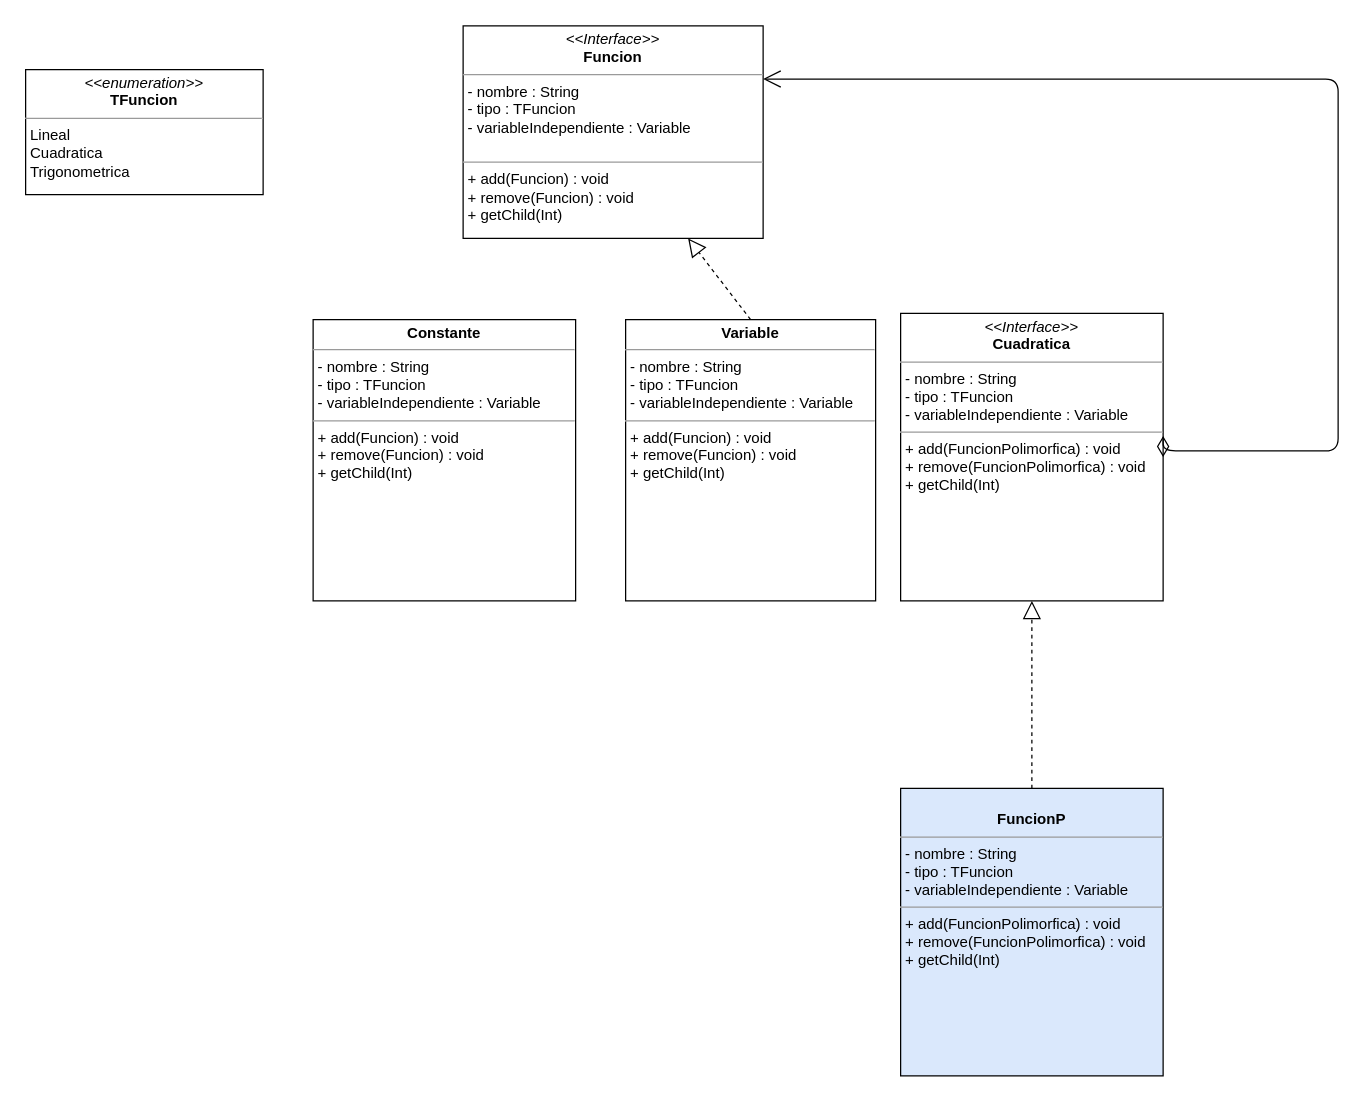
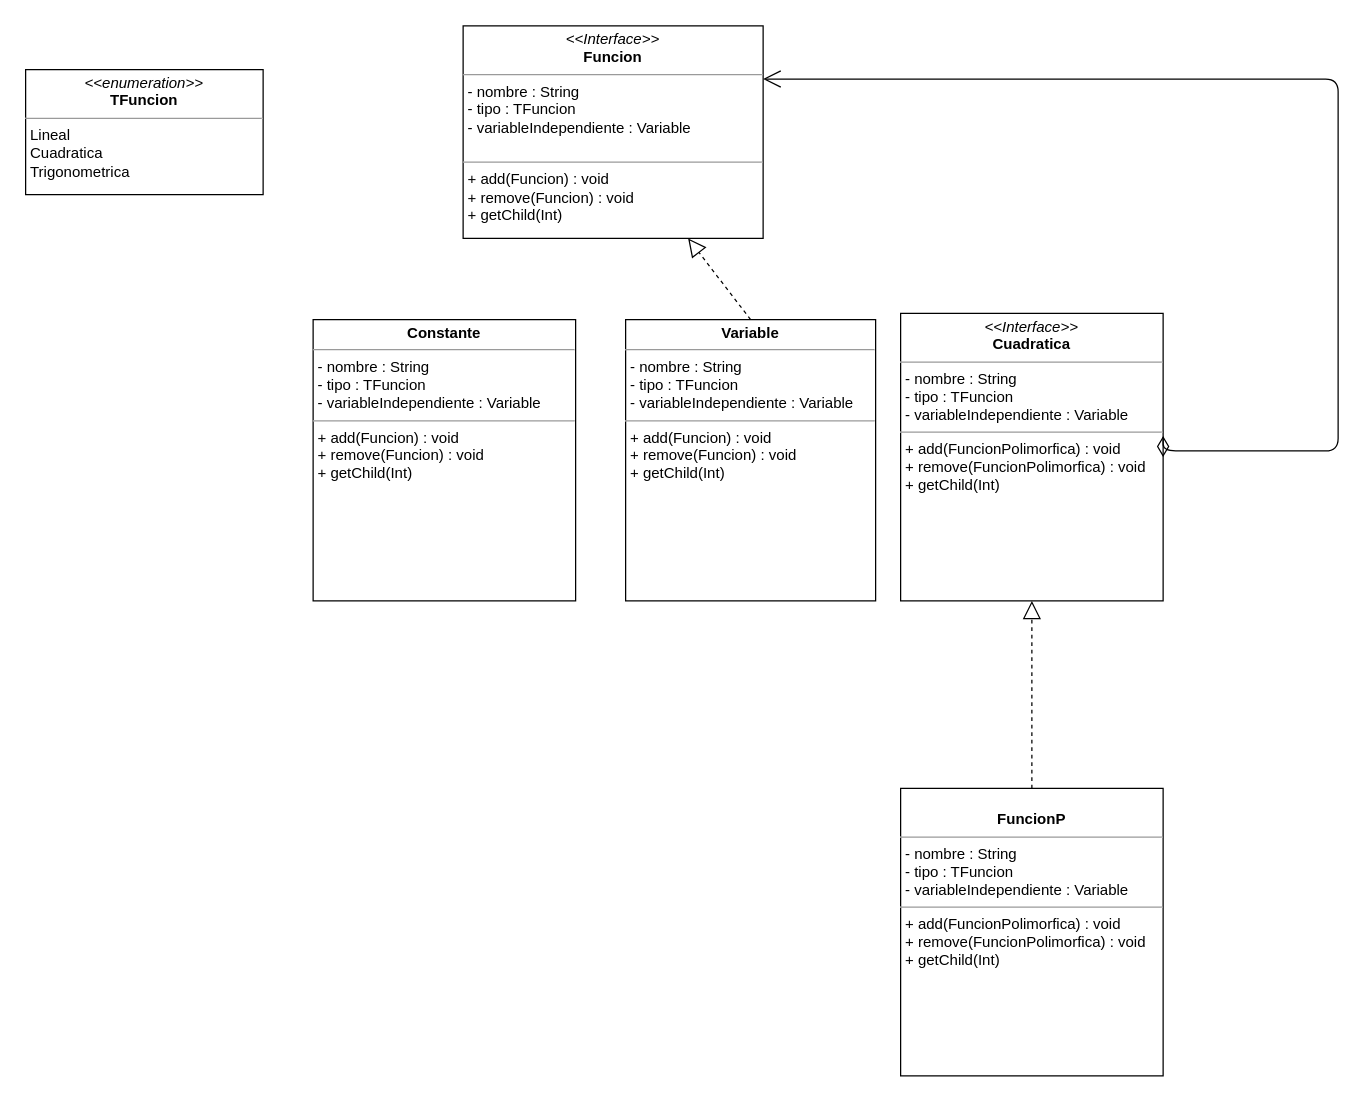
(1032, 932) -> (1032, 932)
